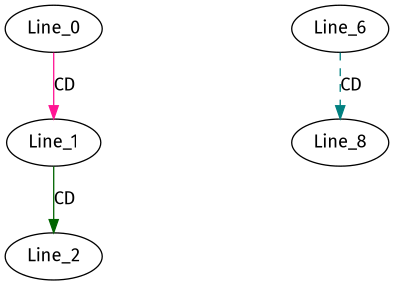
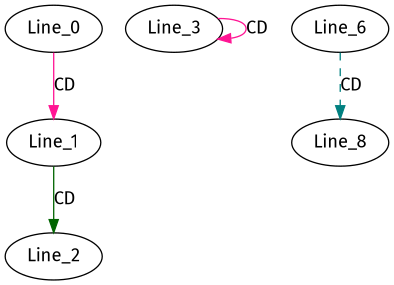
none -> (174, 29)
